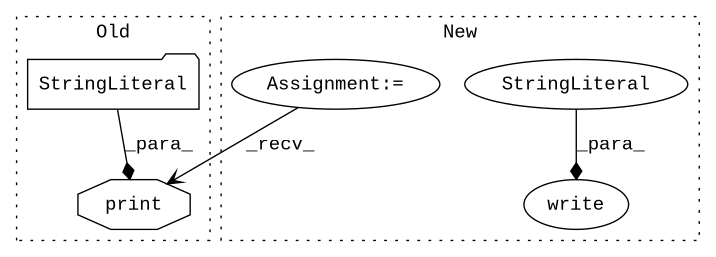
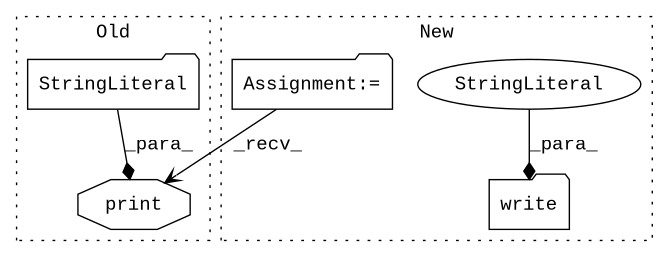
(336, 84) -> (312, 84)
(576, 205) -> (529, 205)
